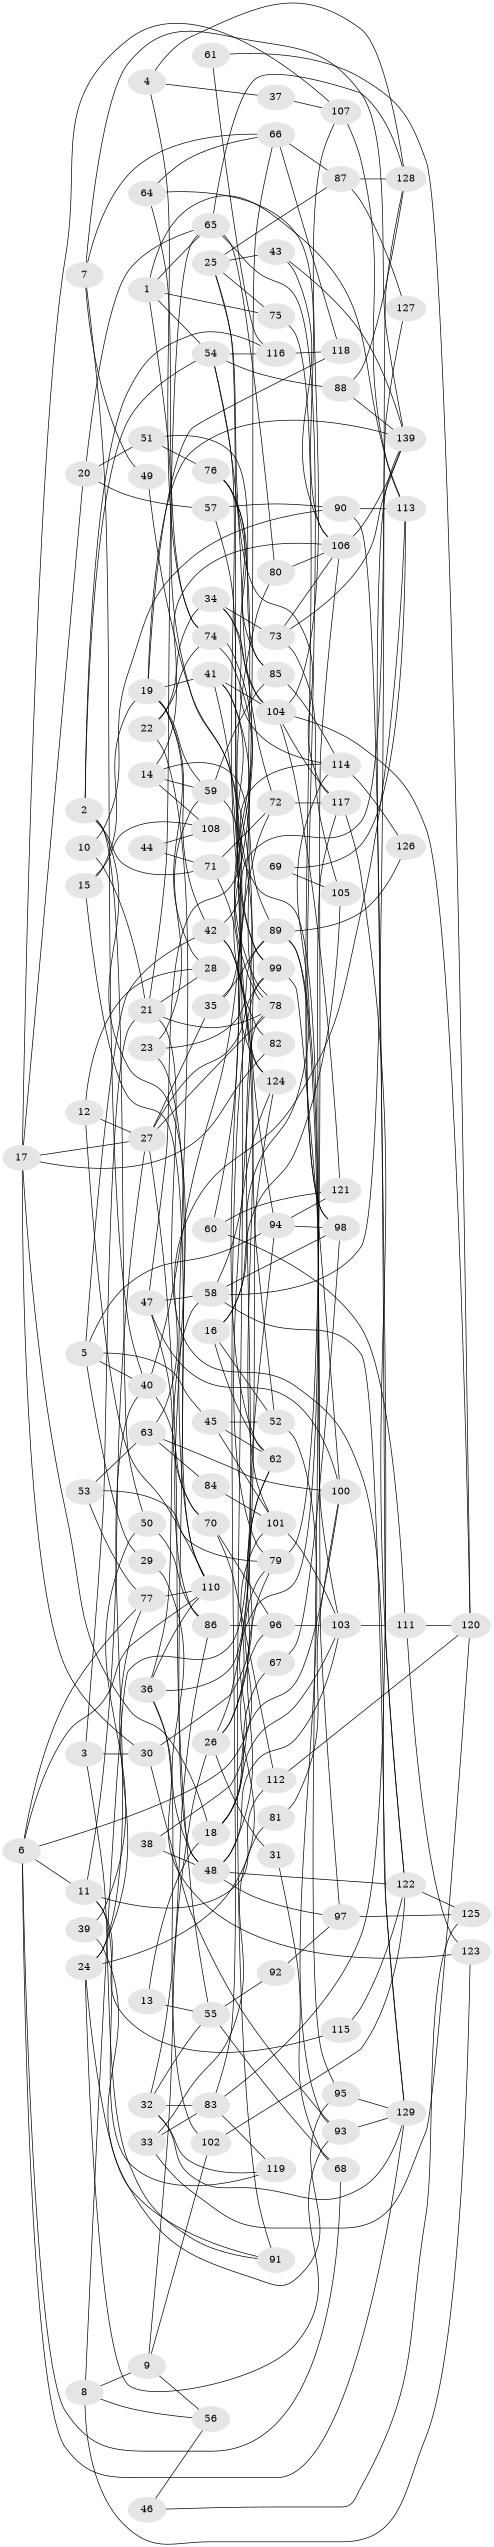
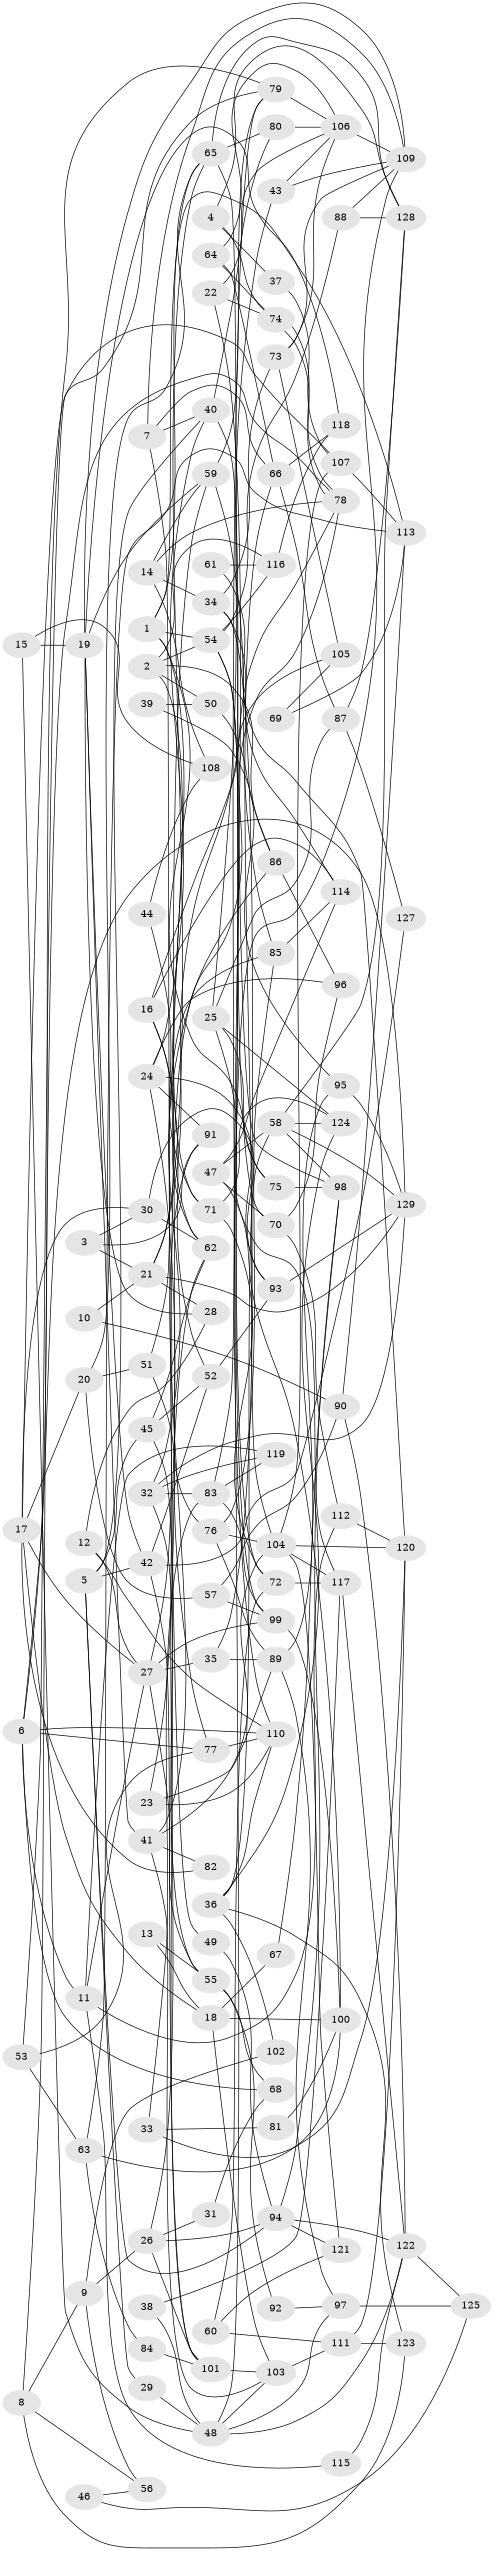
(406, 439) -> (406, 159)
(406, 847) -> none
(308, 1626) -> none
(361, 2049) -> (342, 2227)
